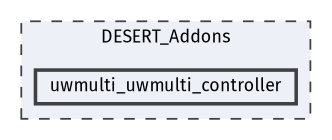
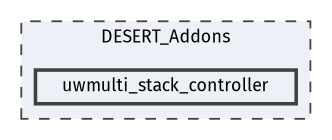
(166, 87) -> (166, 87)
